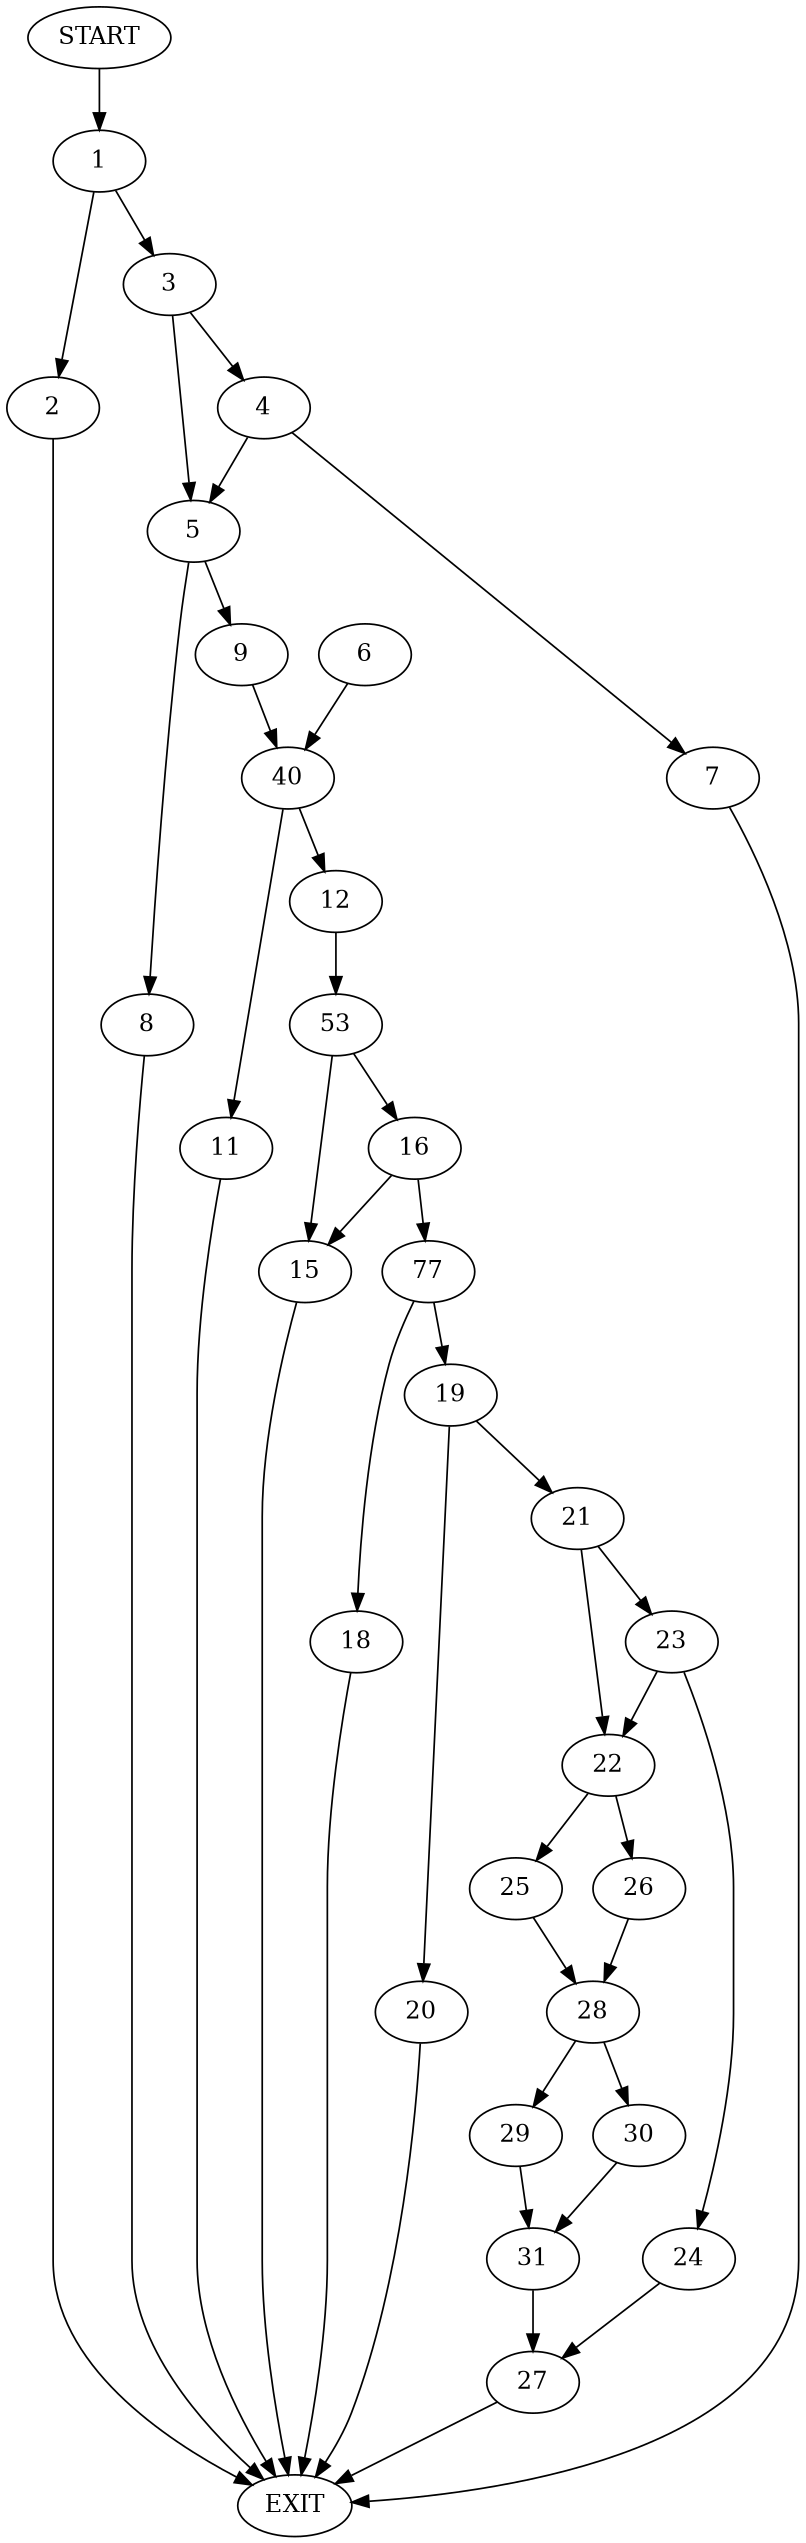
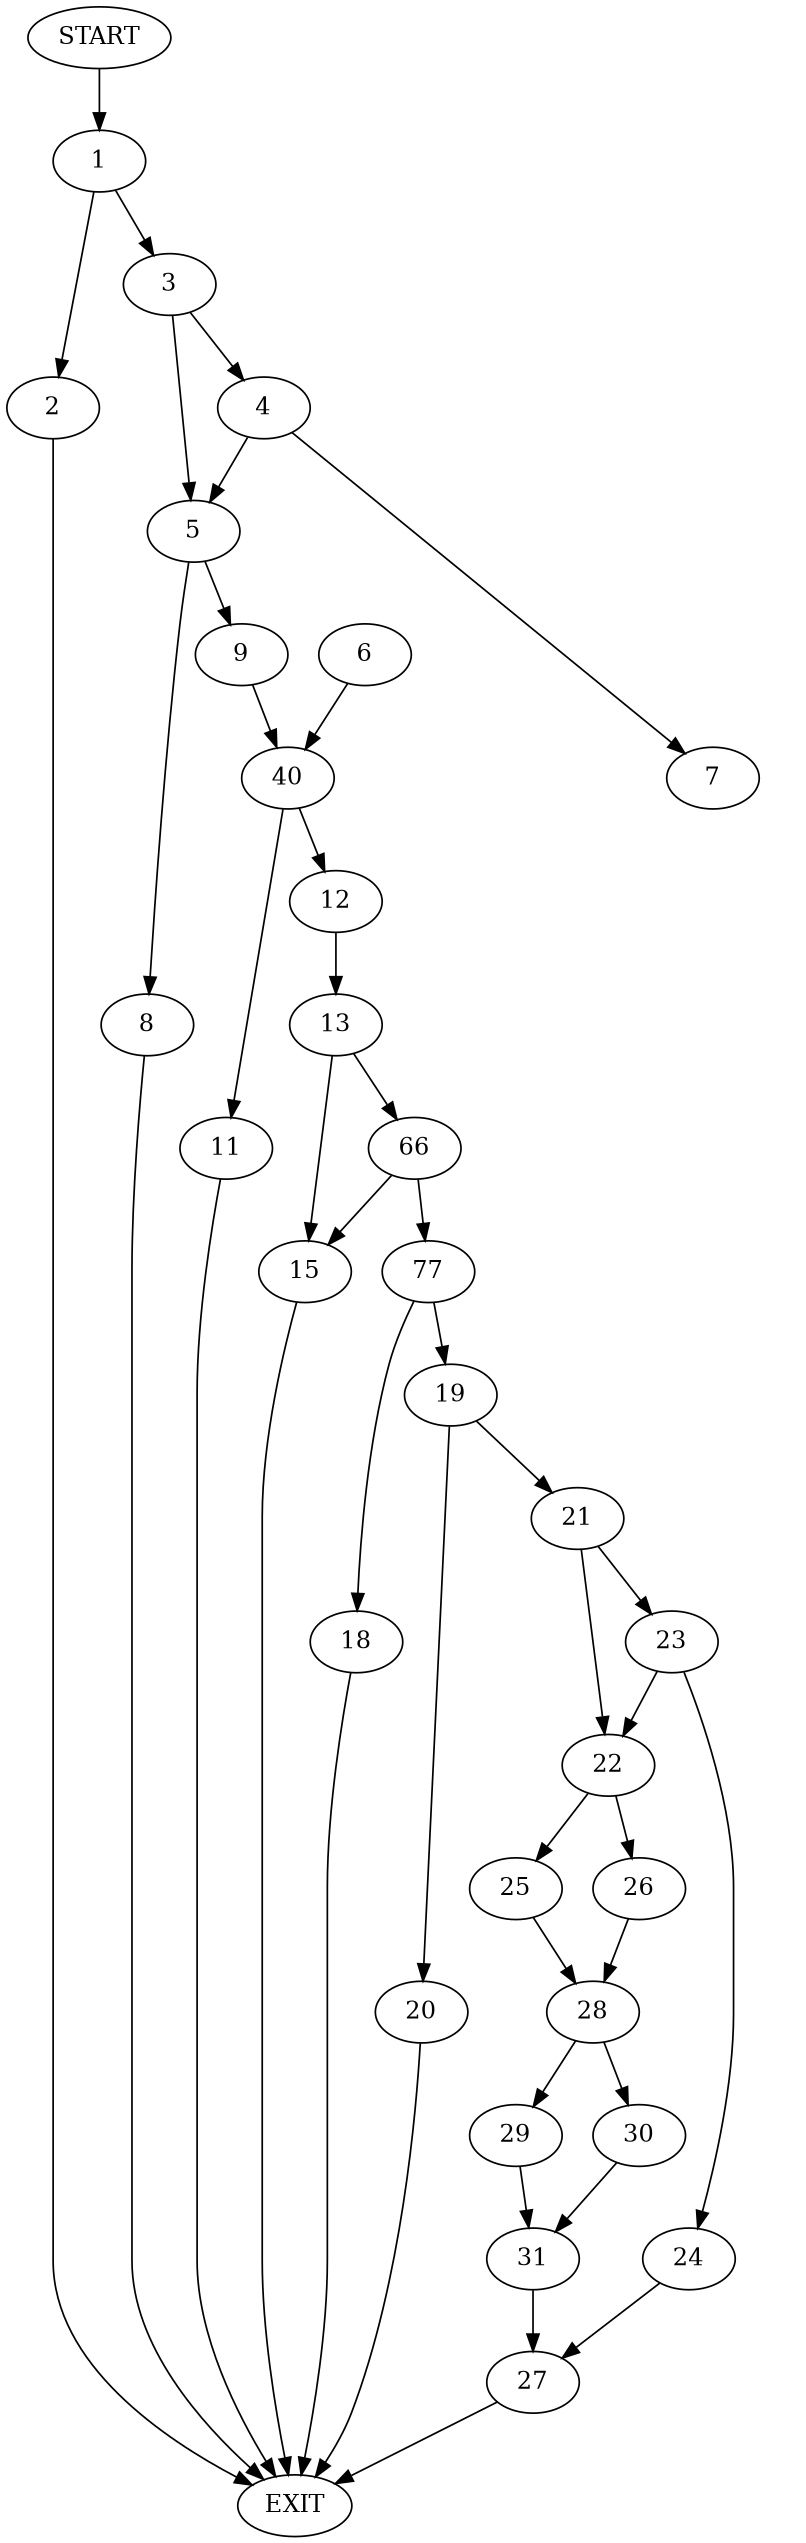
(336, 1025) -> (336, 1025)
(415, 1148) -> (415, 1148)
(799, 1796) -> none
